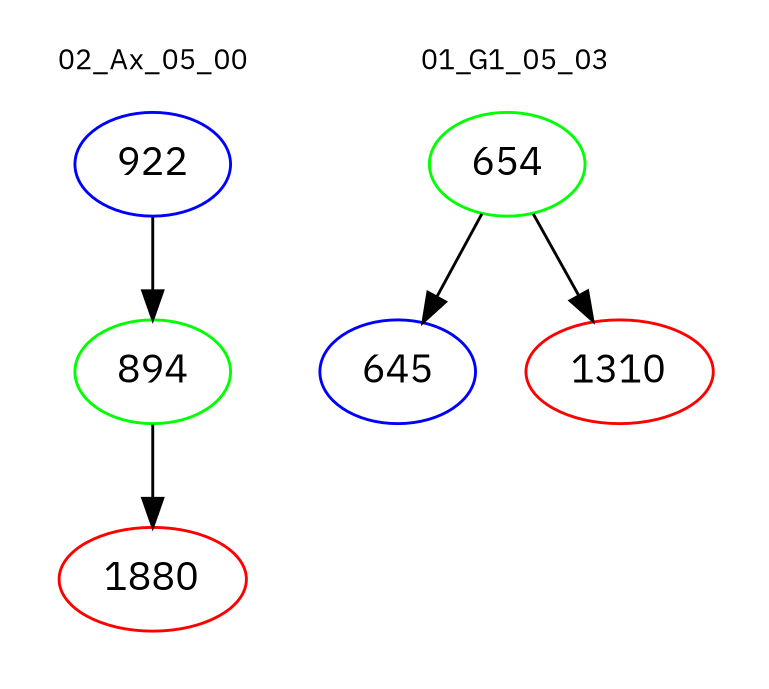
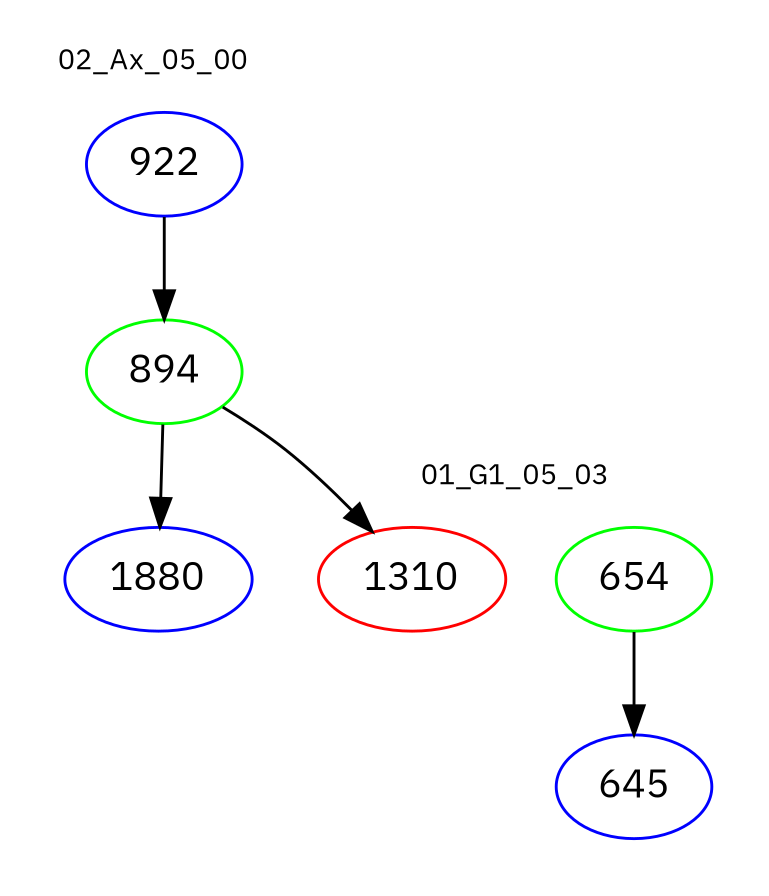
(556, 255) -> (316, 476)
(153, 579) -> (159, 579)
